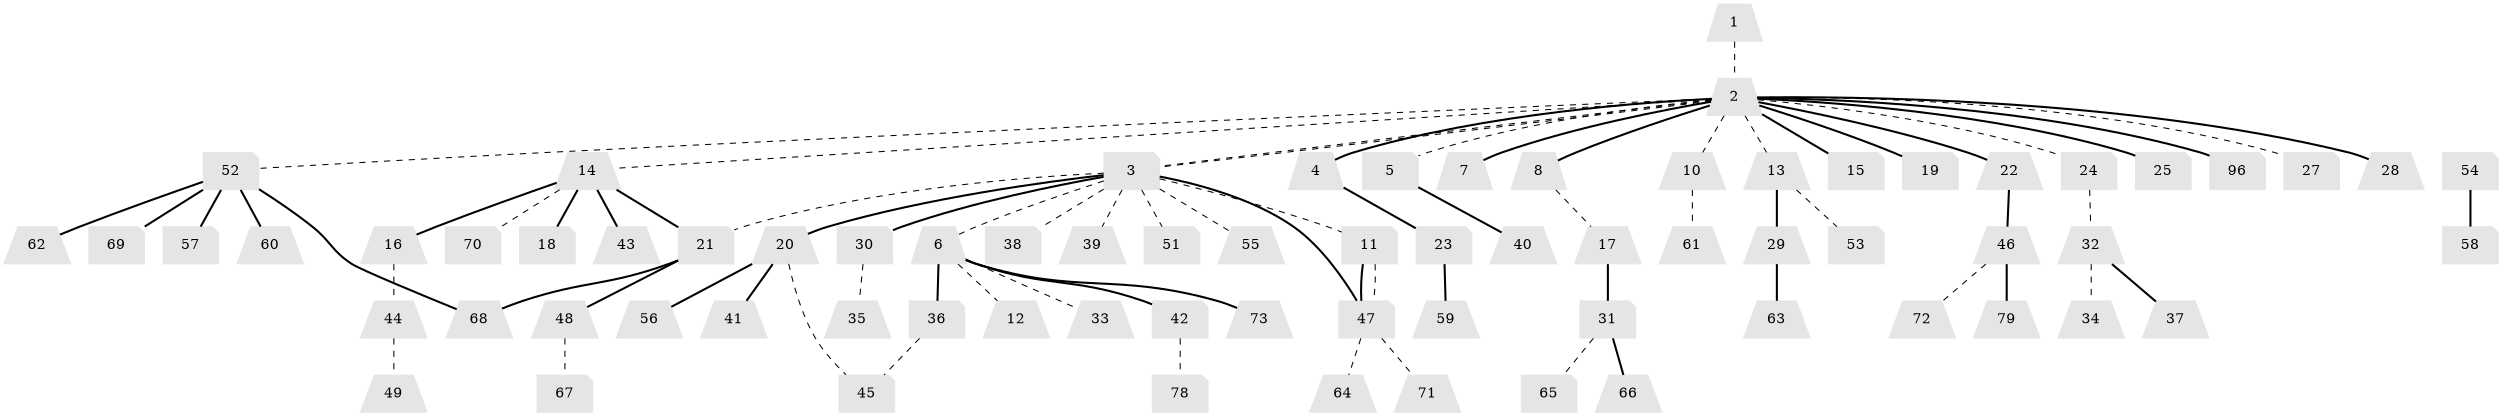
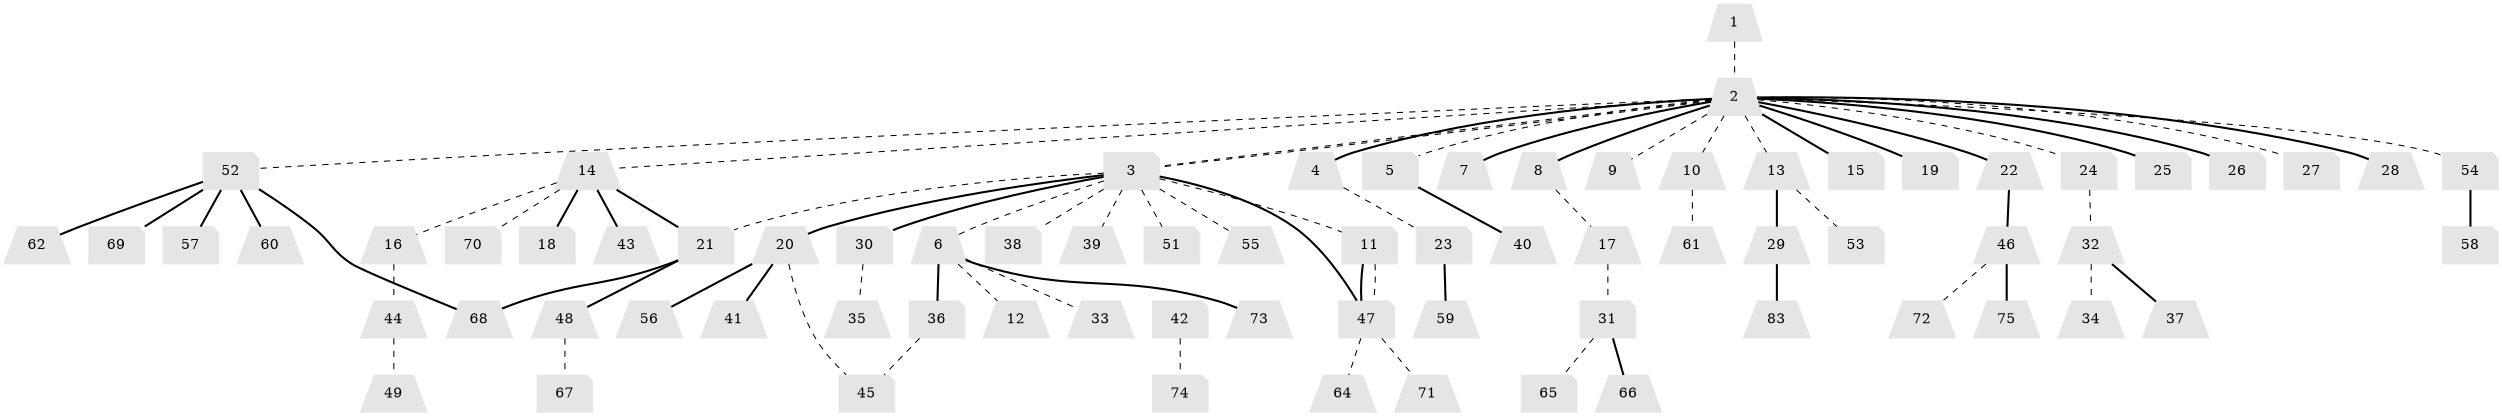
none -> (2256, 127)
none -> (1613, 171)
(2238, 171) -> (2238, 171)
(486, 208) -> (486, 208)
(1380, 208) -> (1380, 208)
(1608, 282) -> (1608, 282)
(1106, 290) -> none
(1777, 319) -> (1777, 319)
(2007, 319) -> (2007, 319)
(1180, 394) -> (1180, 394)
